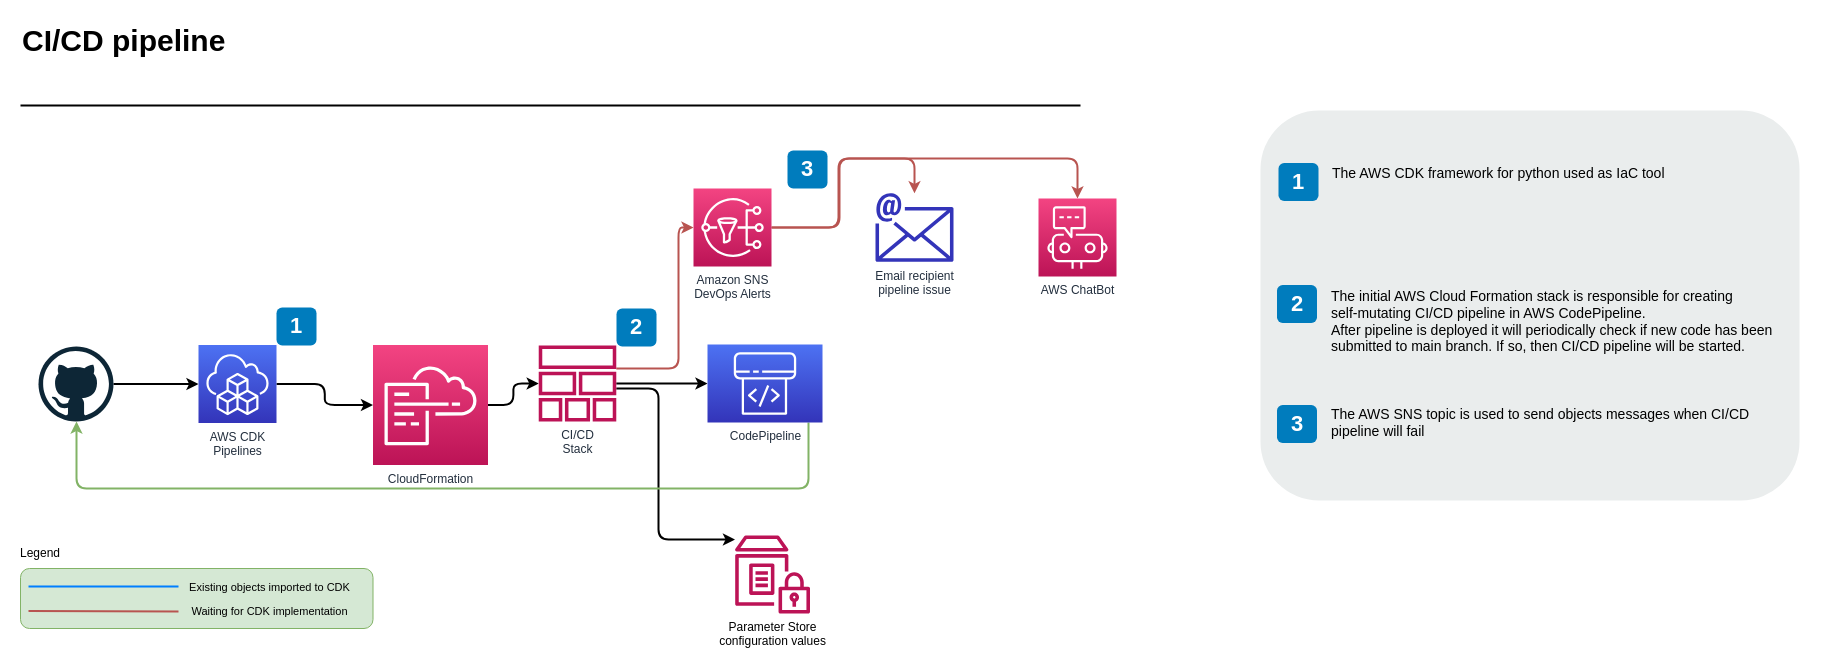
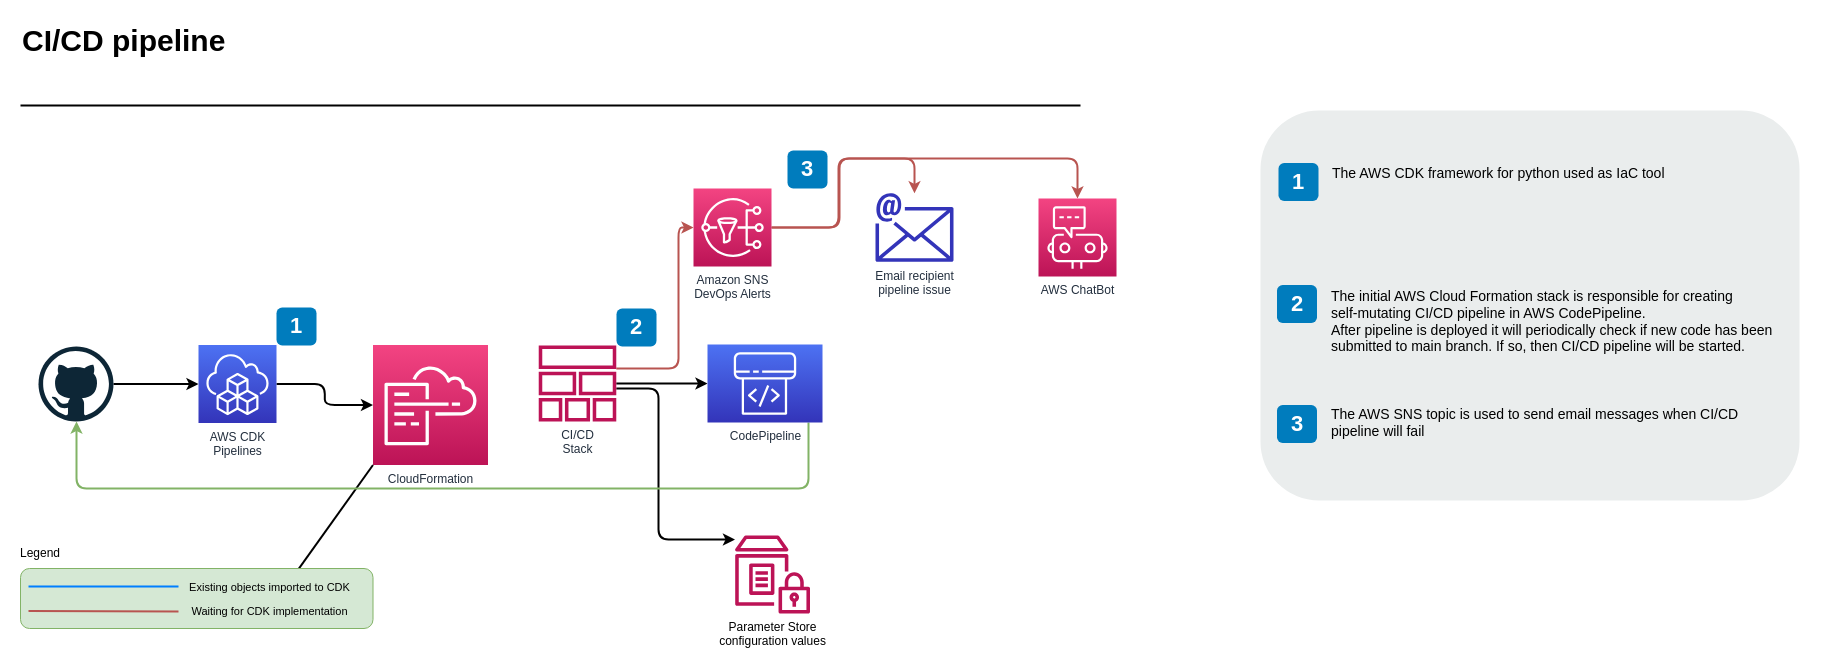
(513, 397) -> (336, 517)
(1547, 423) -> (1535, 423)
